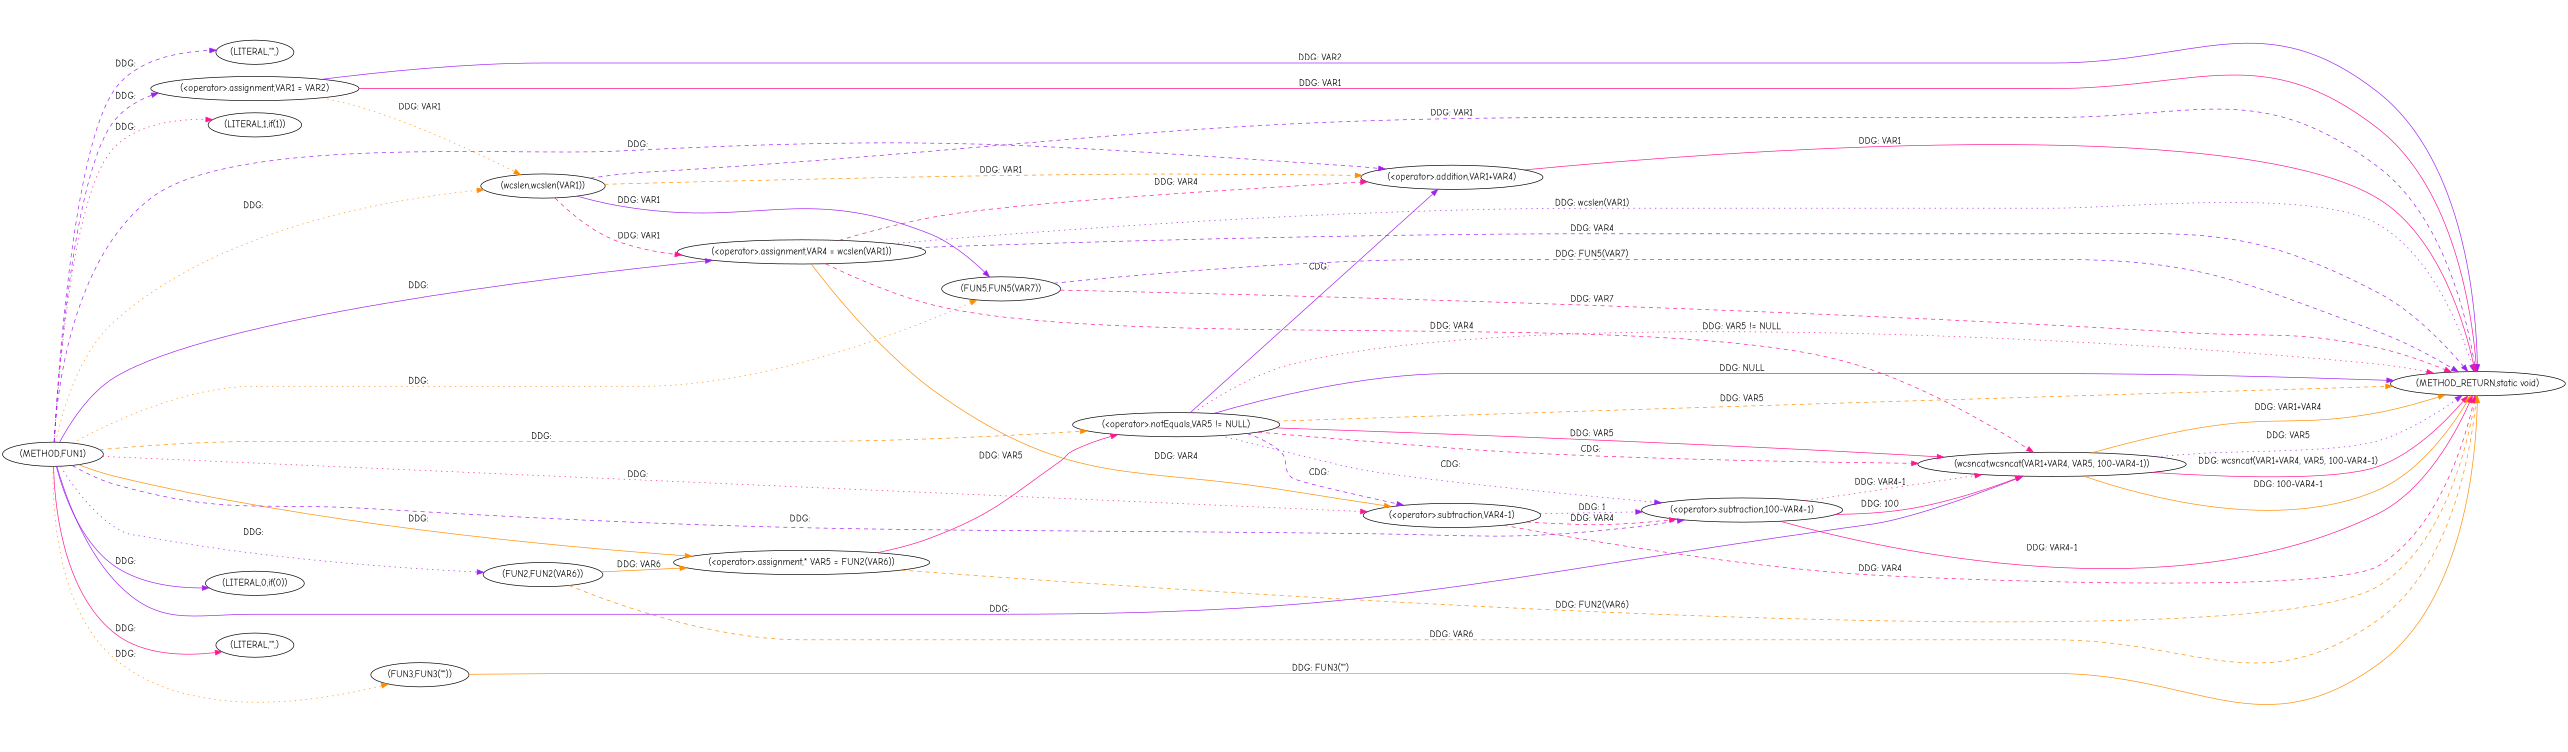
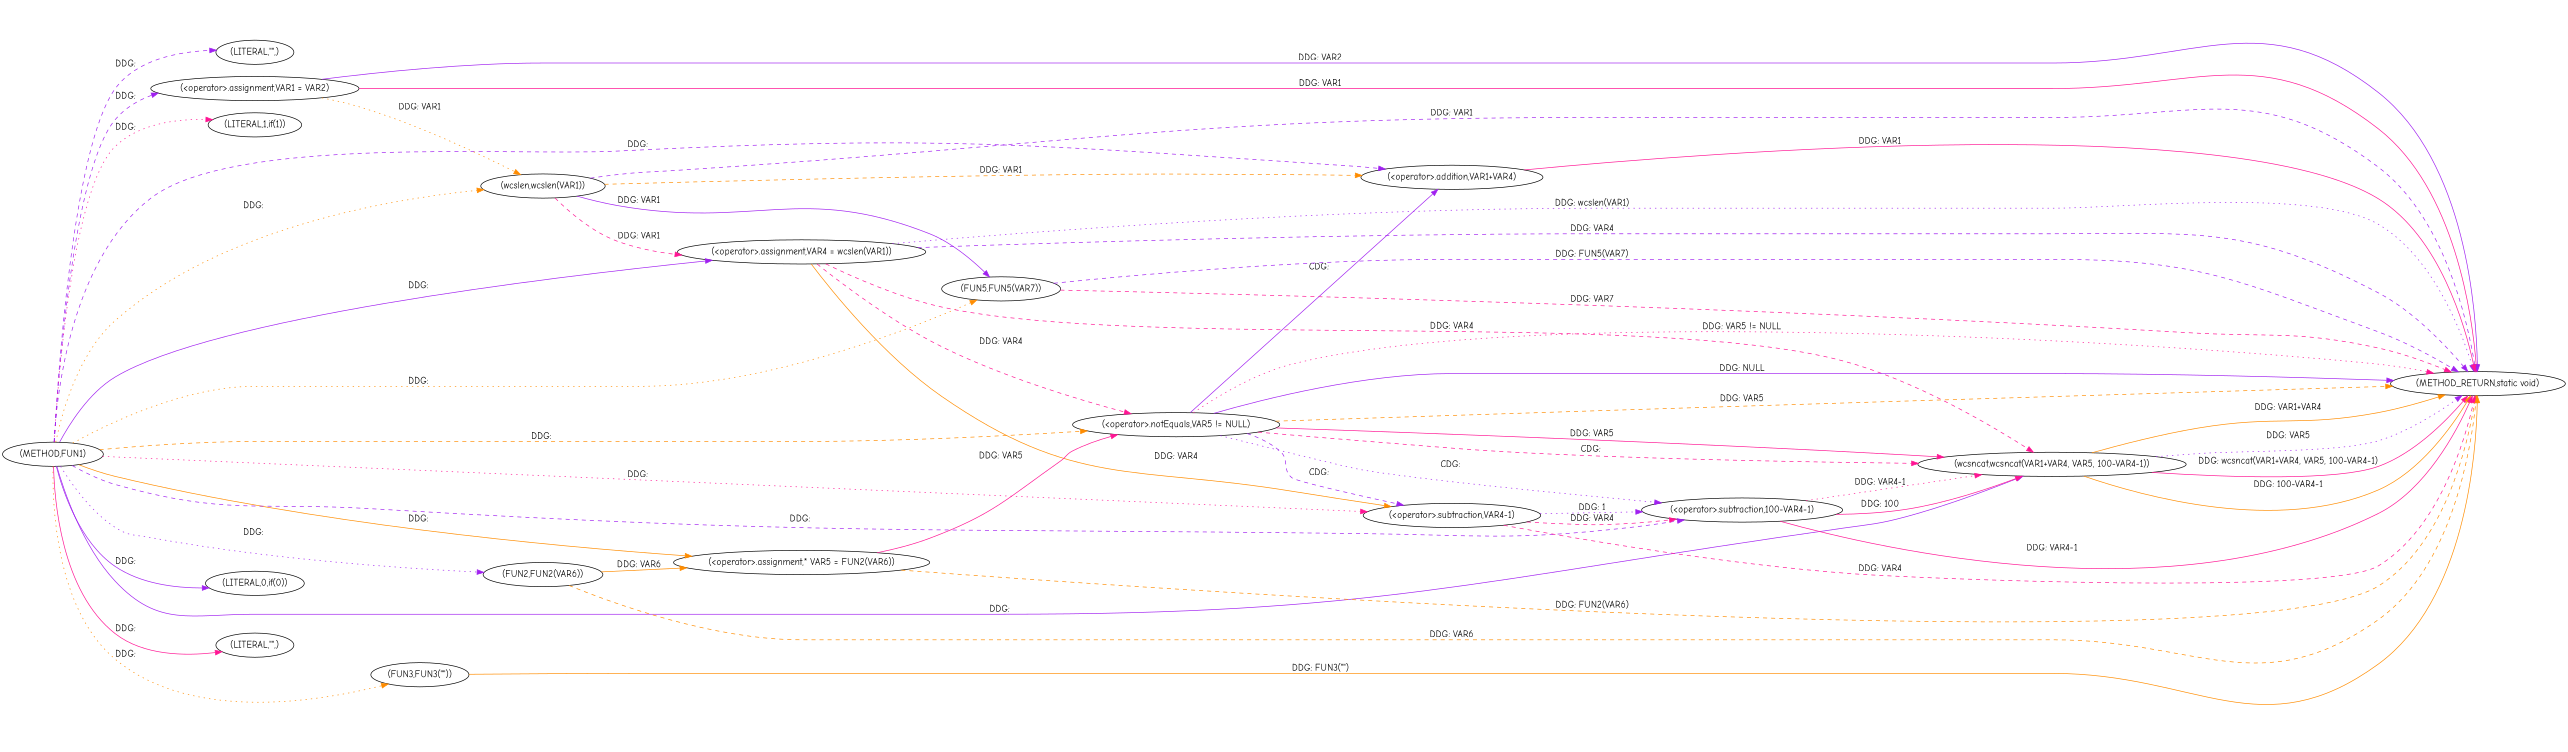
(1098, 199) -> (962, 356)
